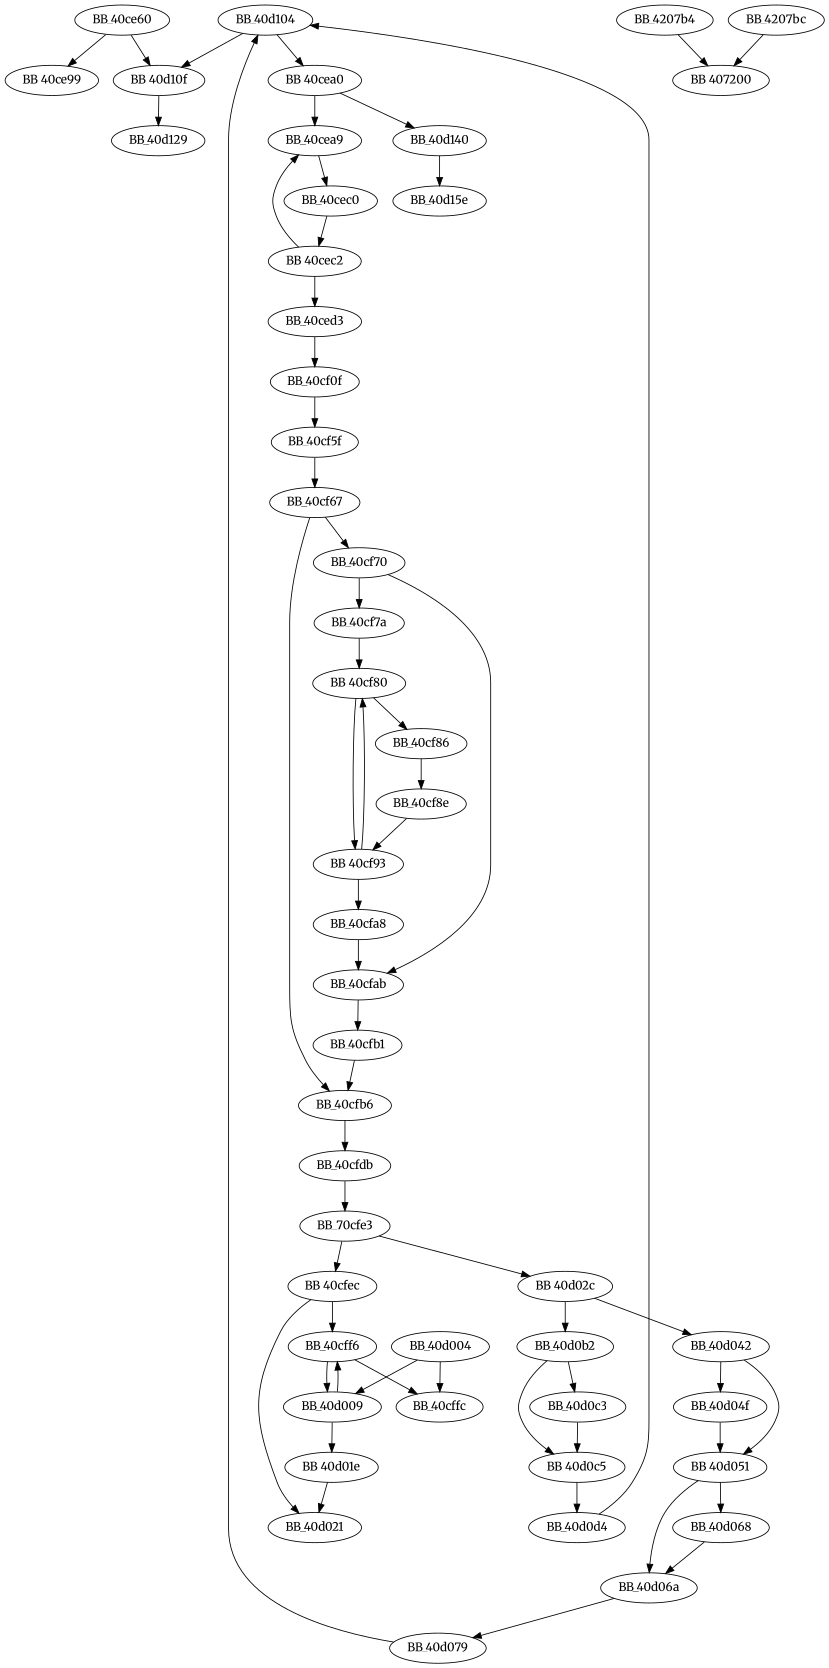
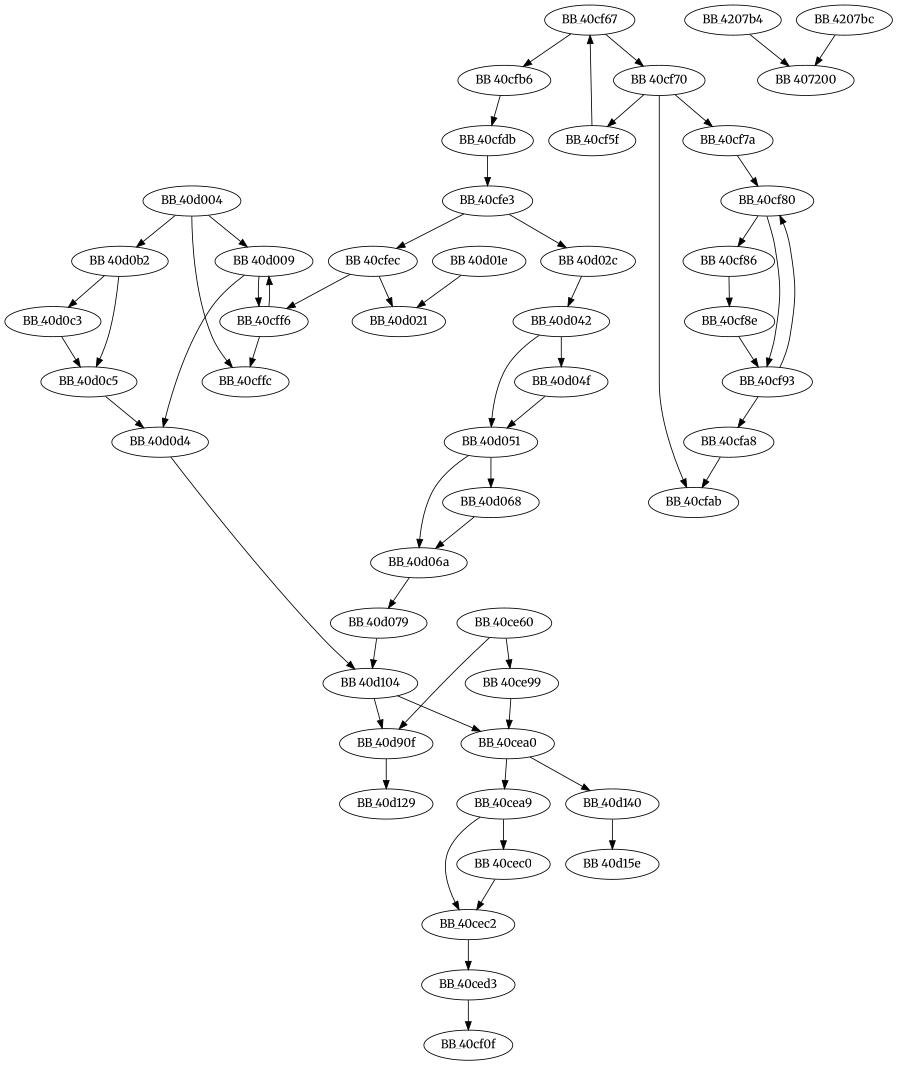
(159, 80) -> (386, 744)
(273, 205) -> (447, 854)
(315, 408) -> (629, 108)
none -> (510, 709)
(358, 1045) -> none
(345, 1226) -> (488, 201)
(565, 1312) -> (159, 228)
(332, 1433) -> (193, 340)
